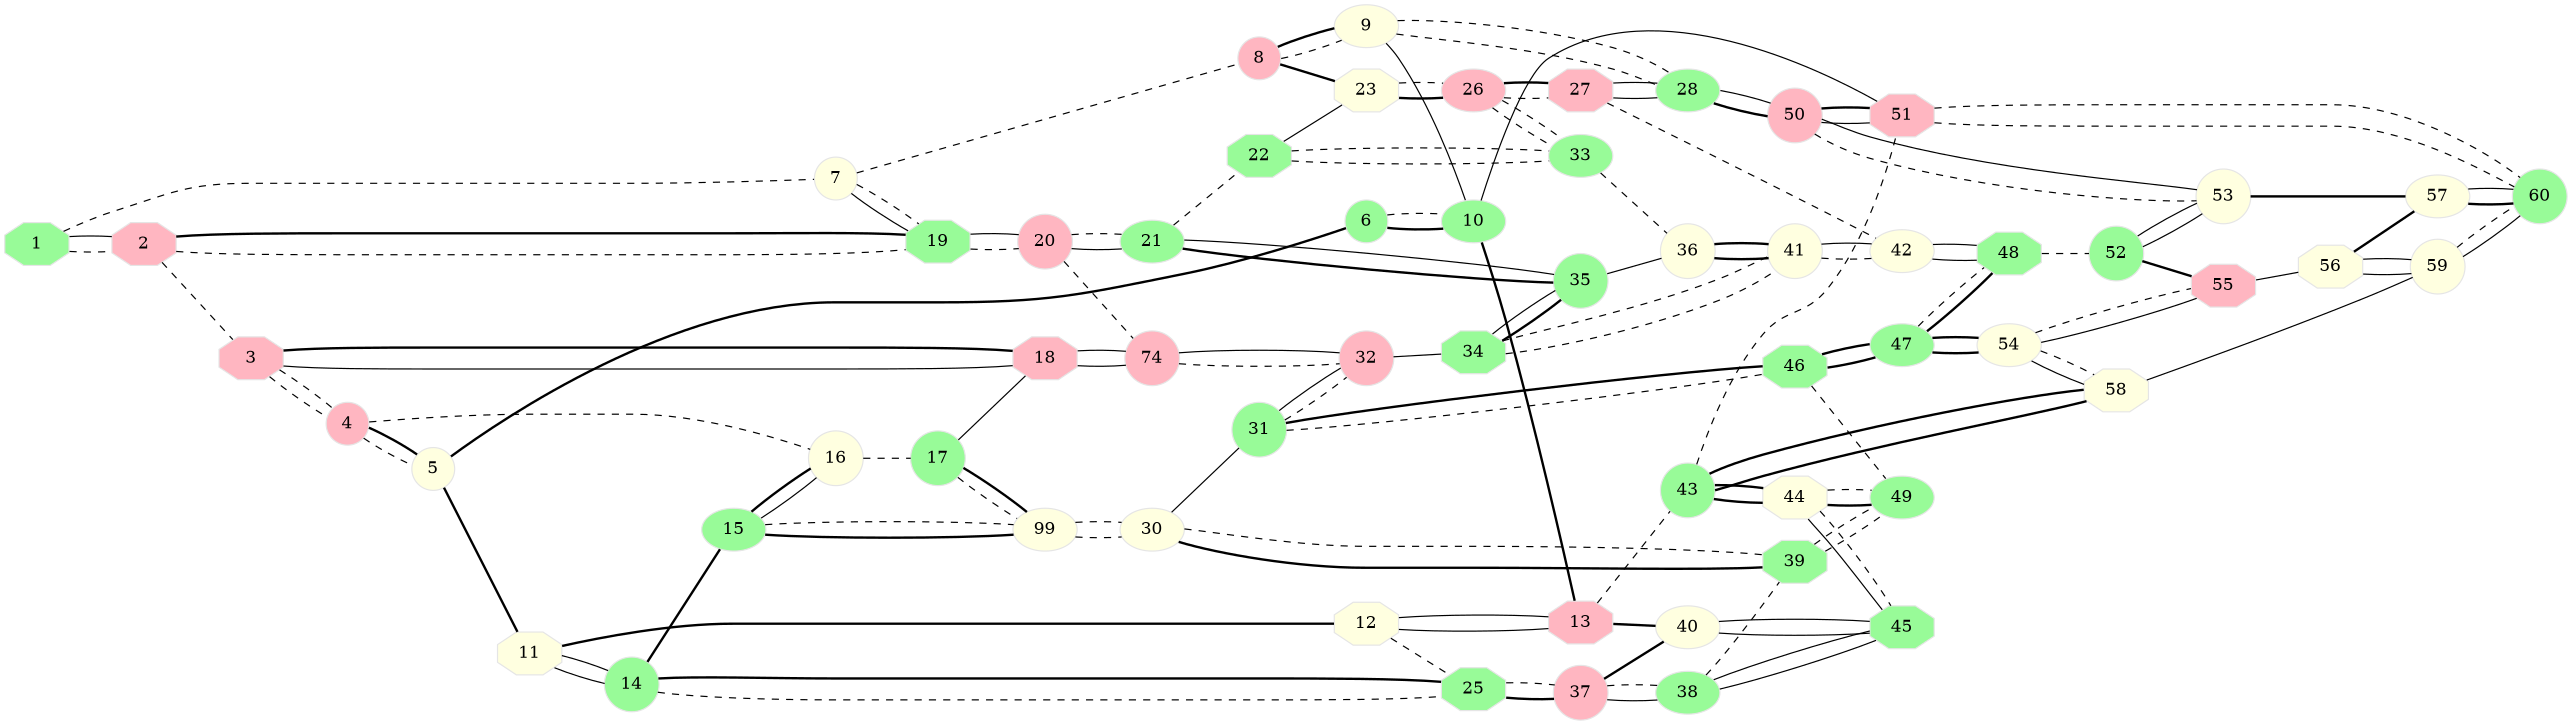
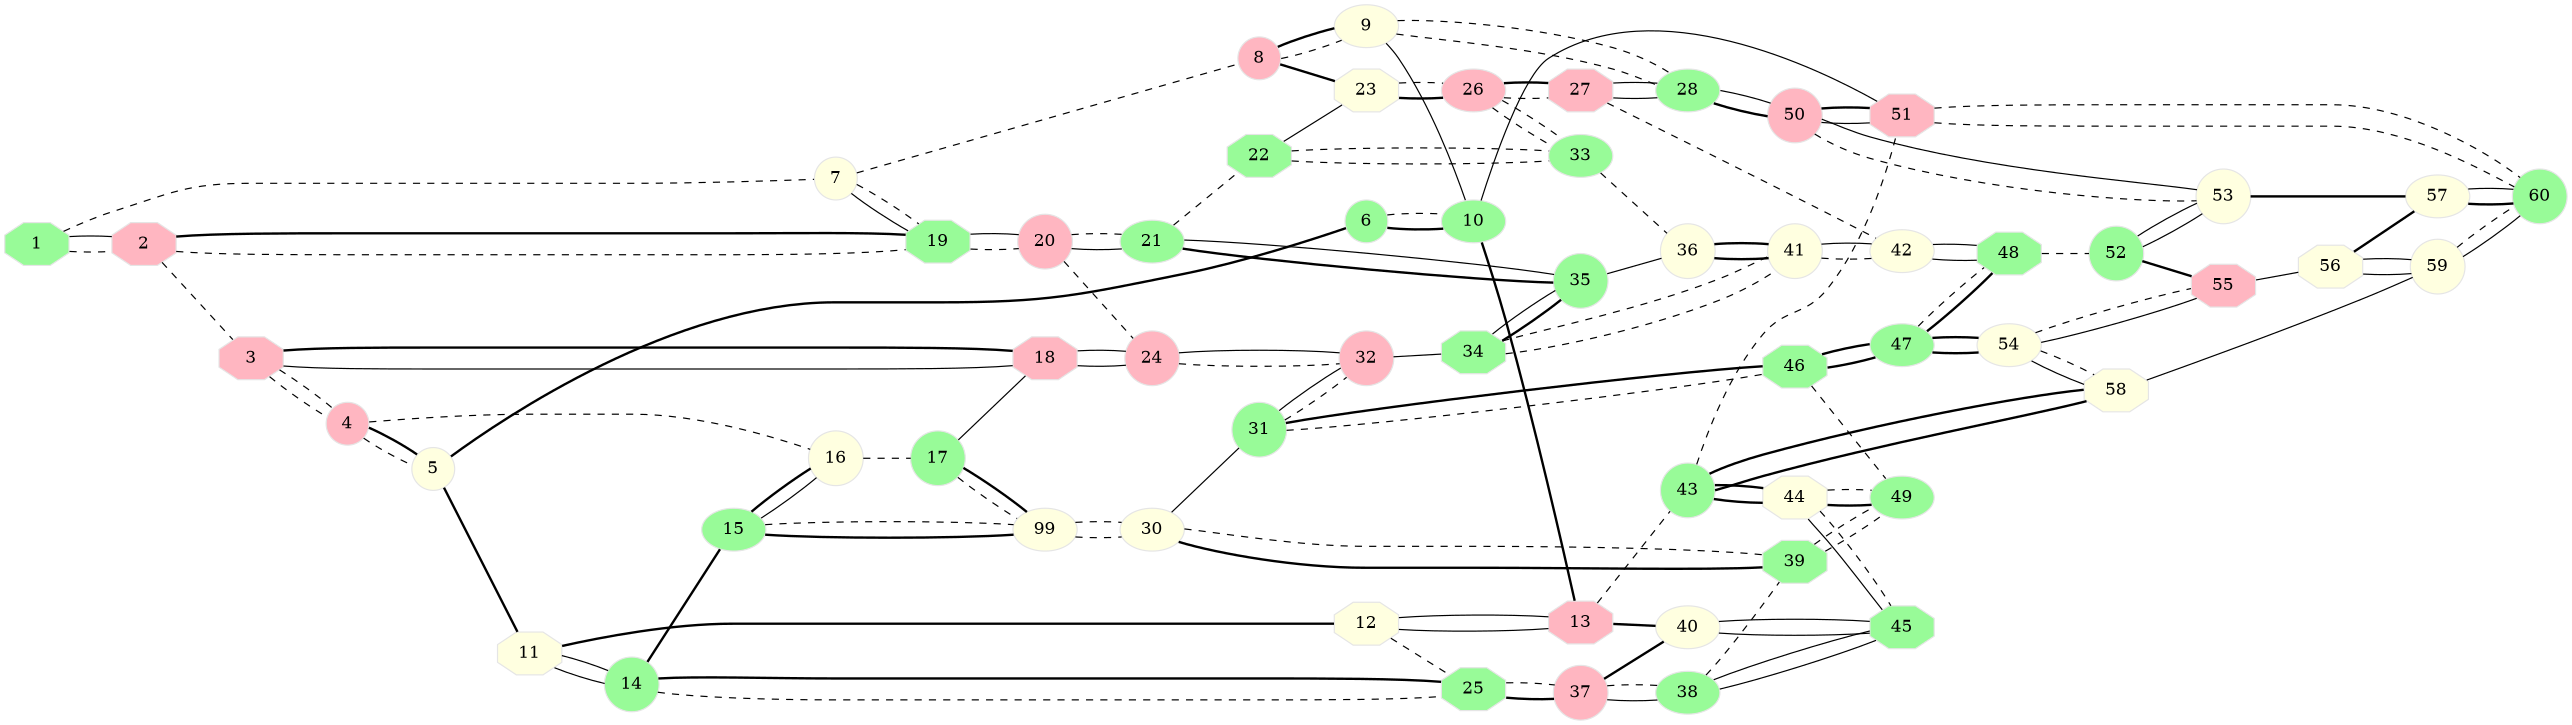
(1152, 358) -> (1152, 358)
